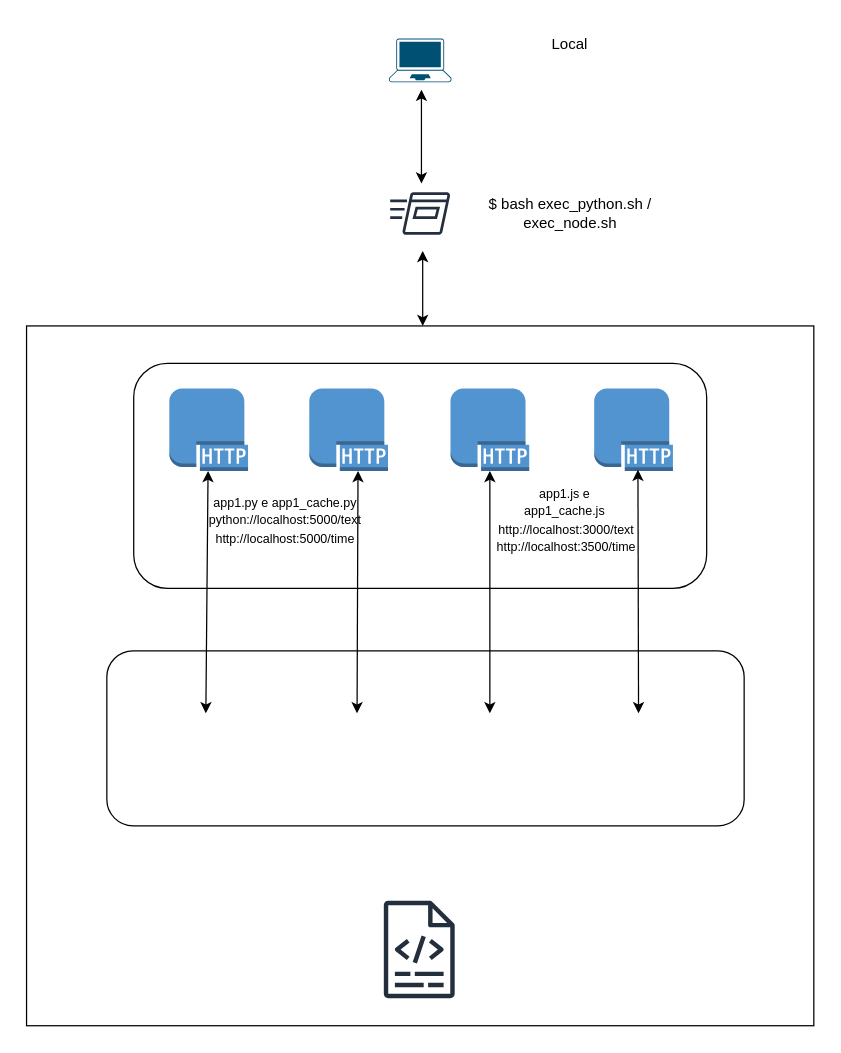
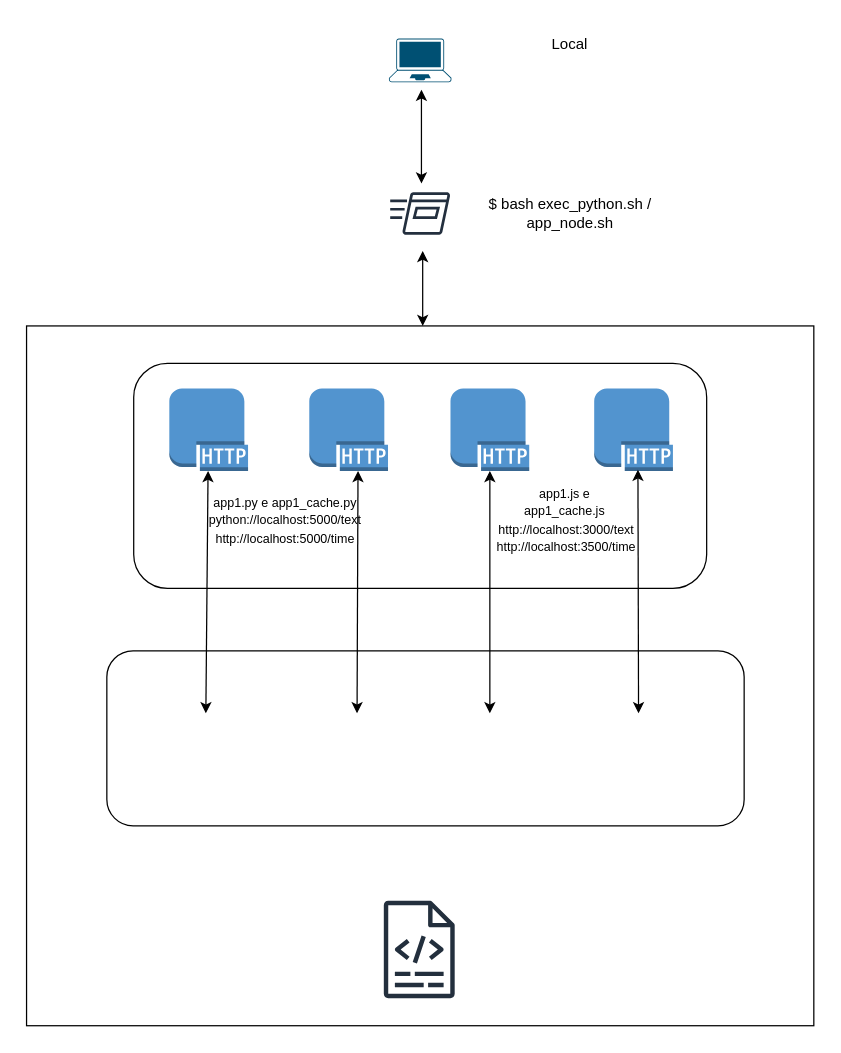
(571, 213) -> (571, 213)
